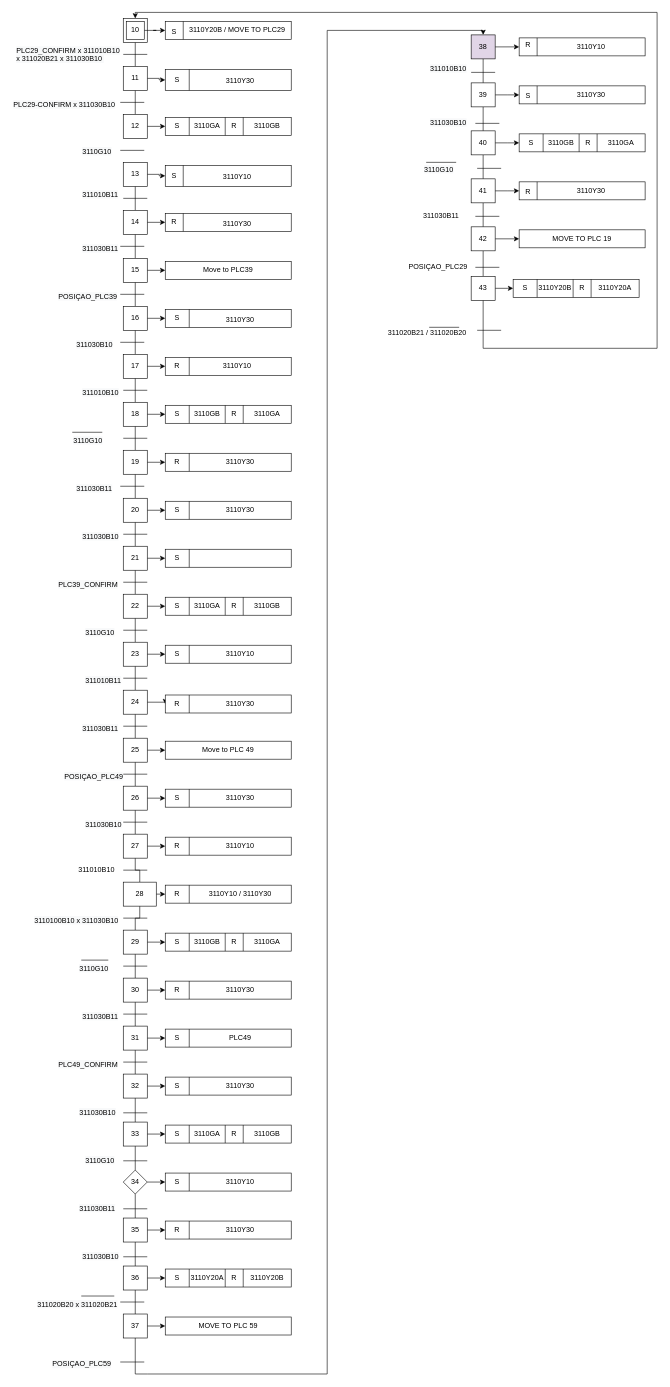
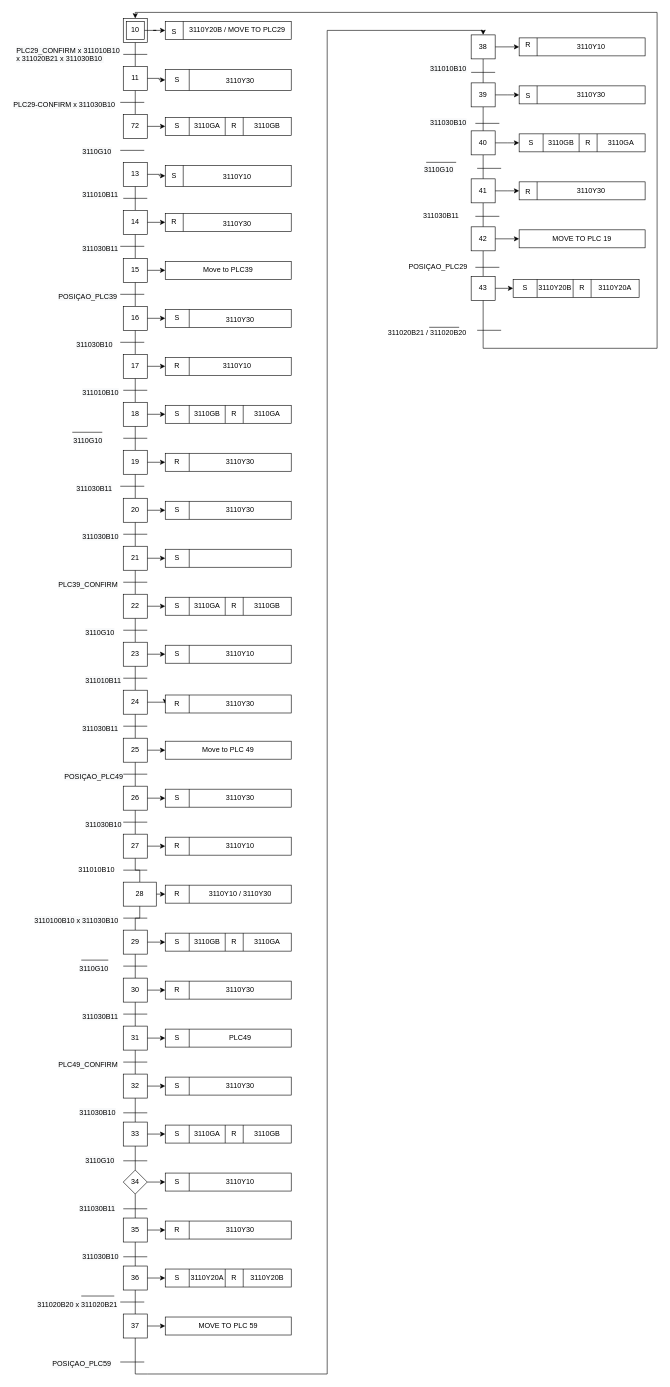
(483, 47) -> (483, 47)
(135, 126) -> (135, 126)
